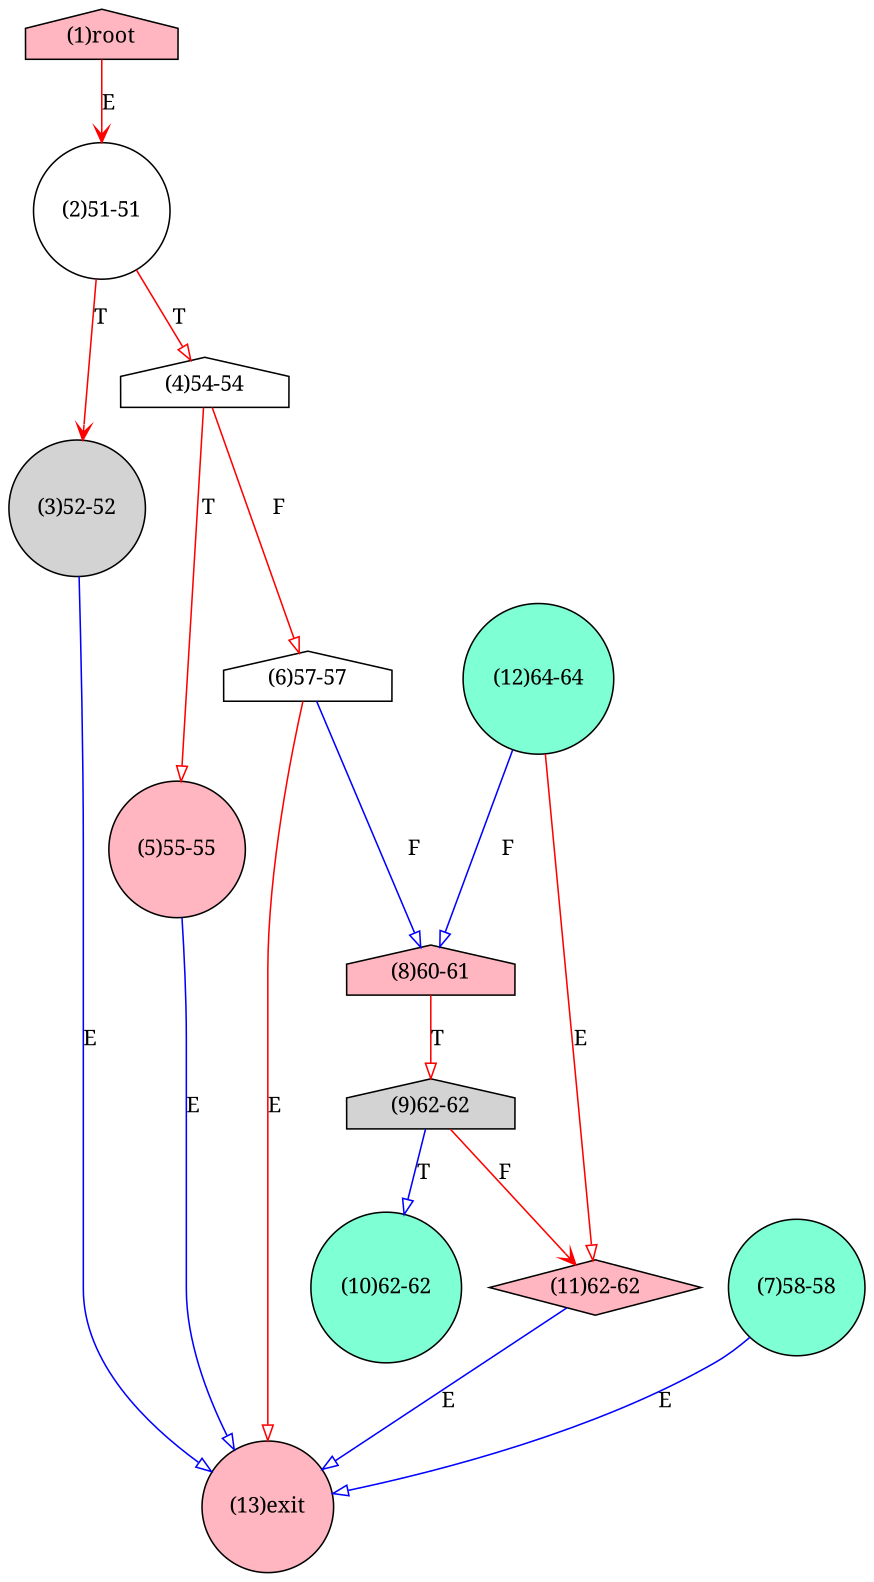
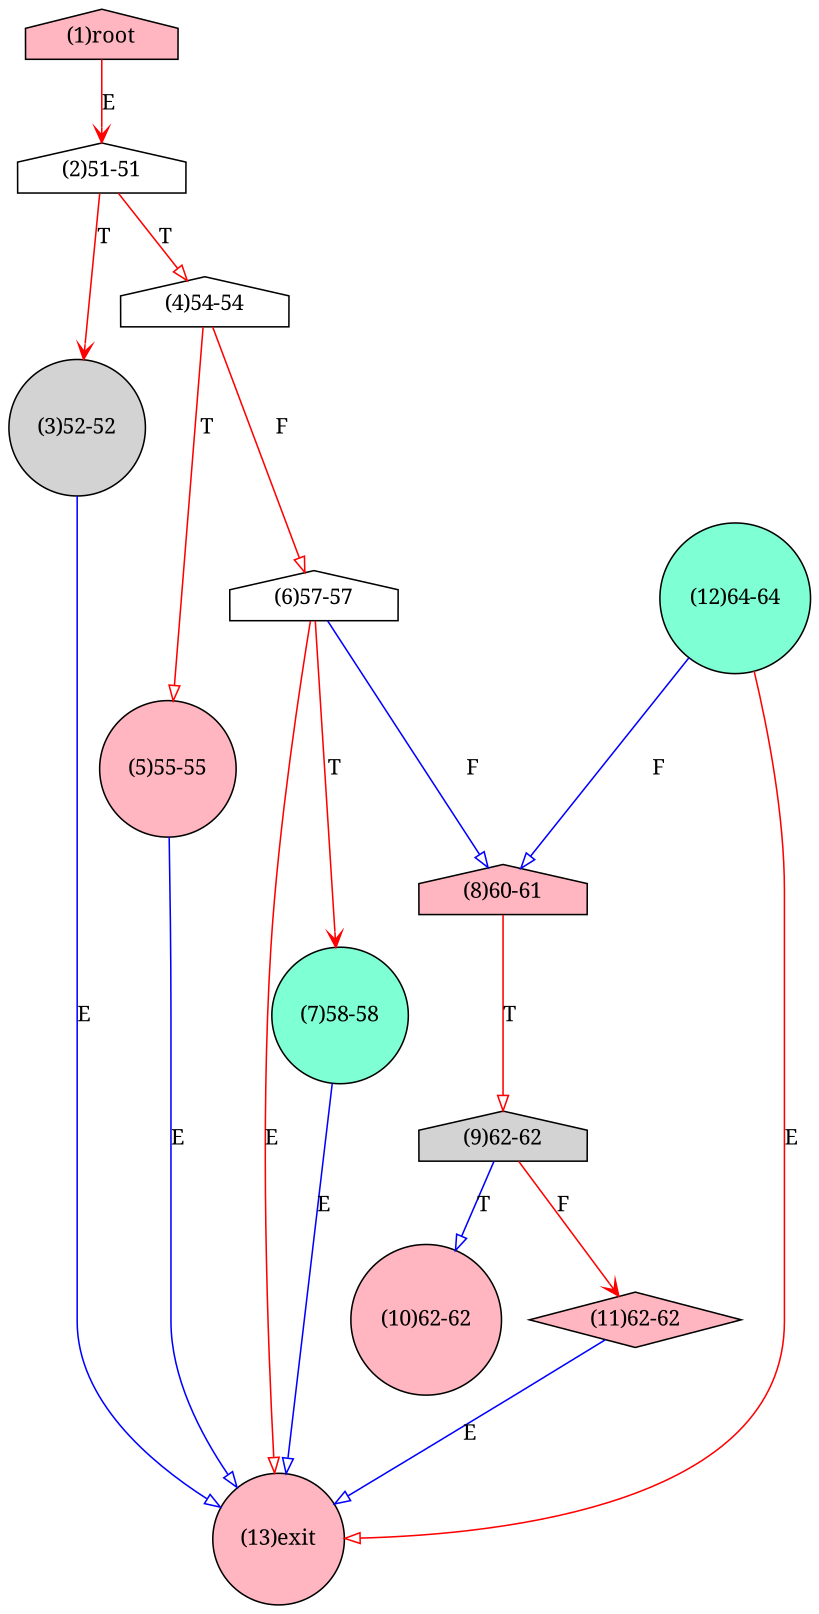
(102, 211) -> (102, 171)
none -> (325, 776)
(568, 999) -> (784, 1256)
(386, 1288) -> (426, 1320)
